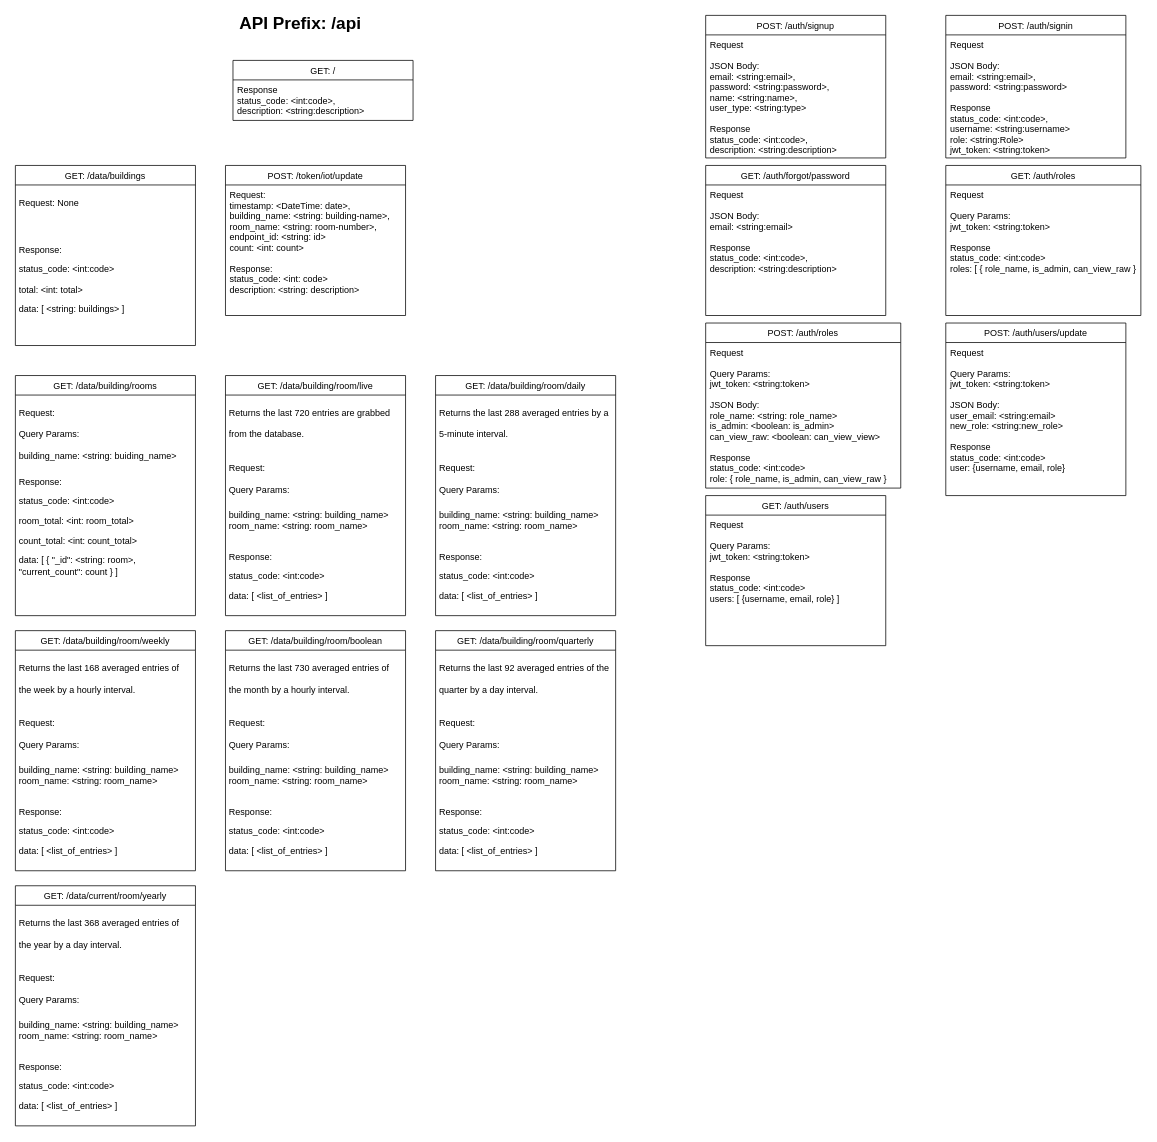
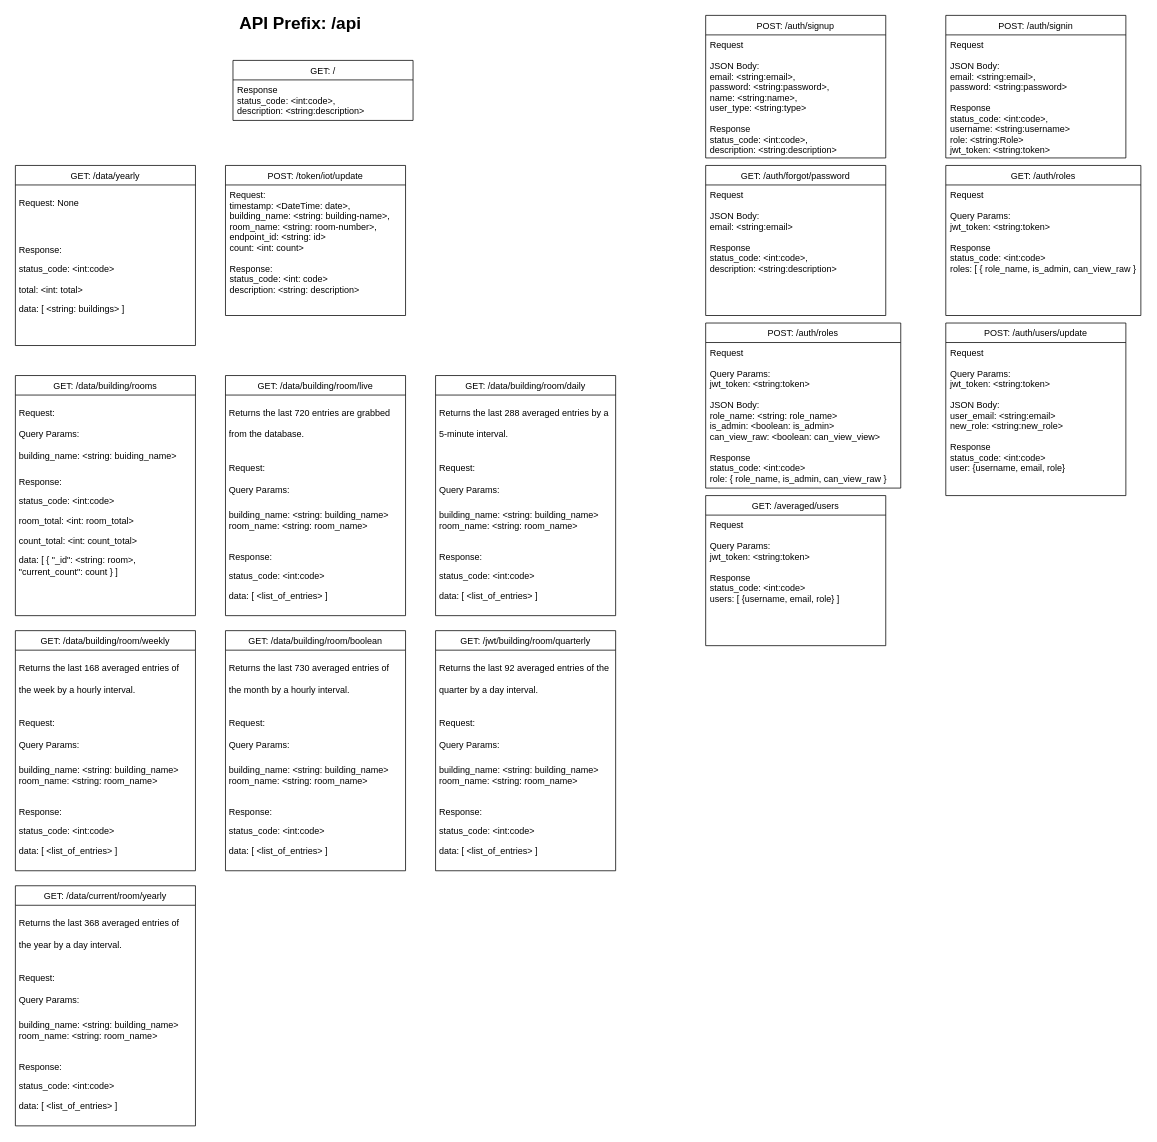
(105, 176) -> (105, 176)
(795, 506) -> (795, 506)
(525, 641) -> (525, 641)
